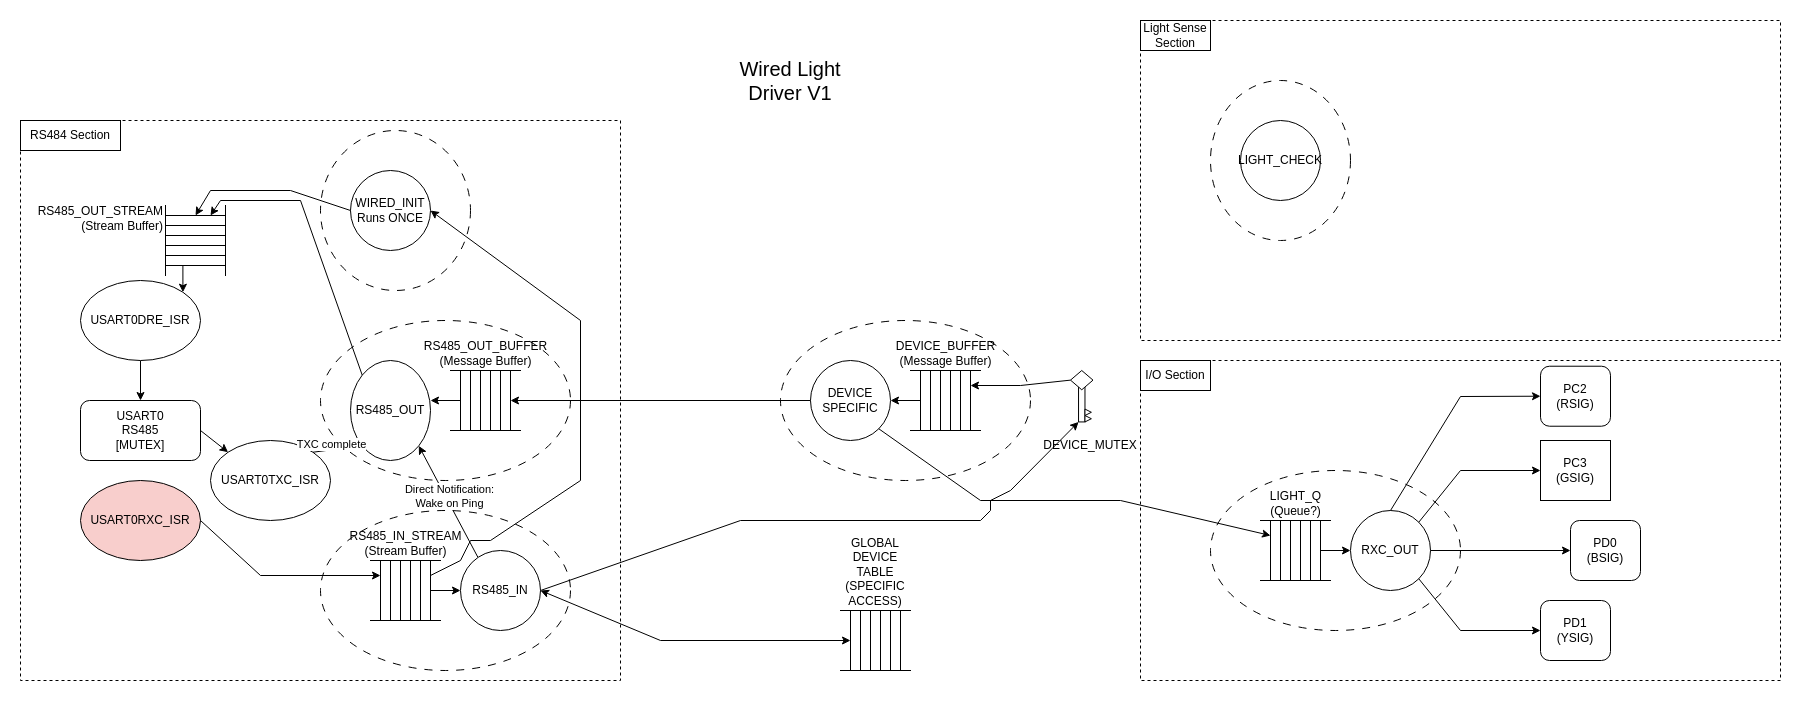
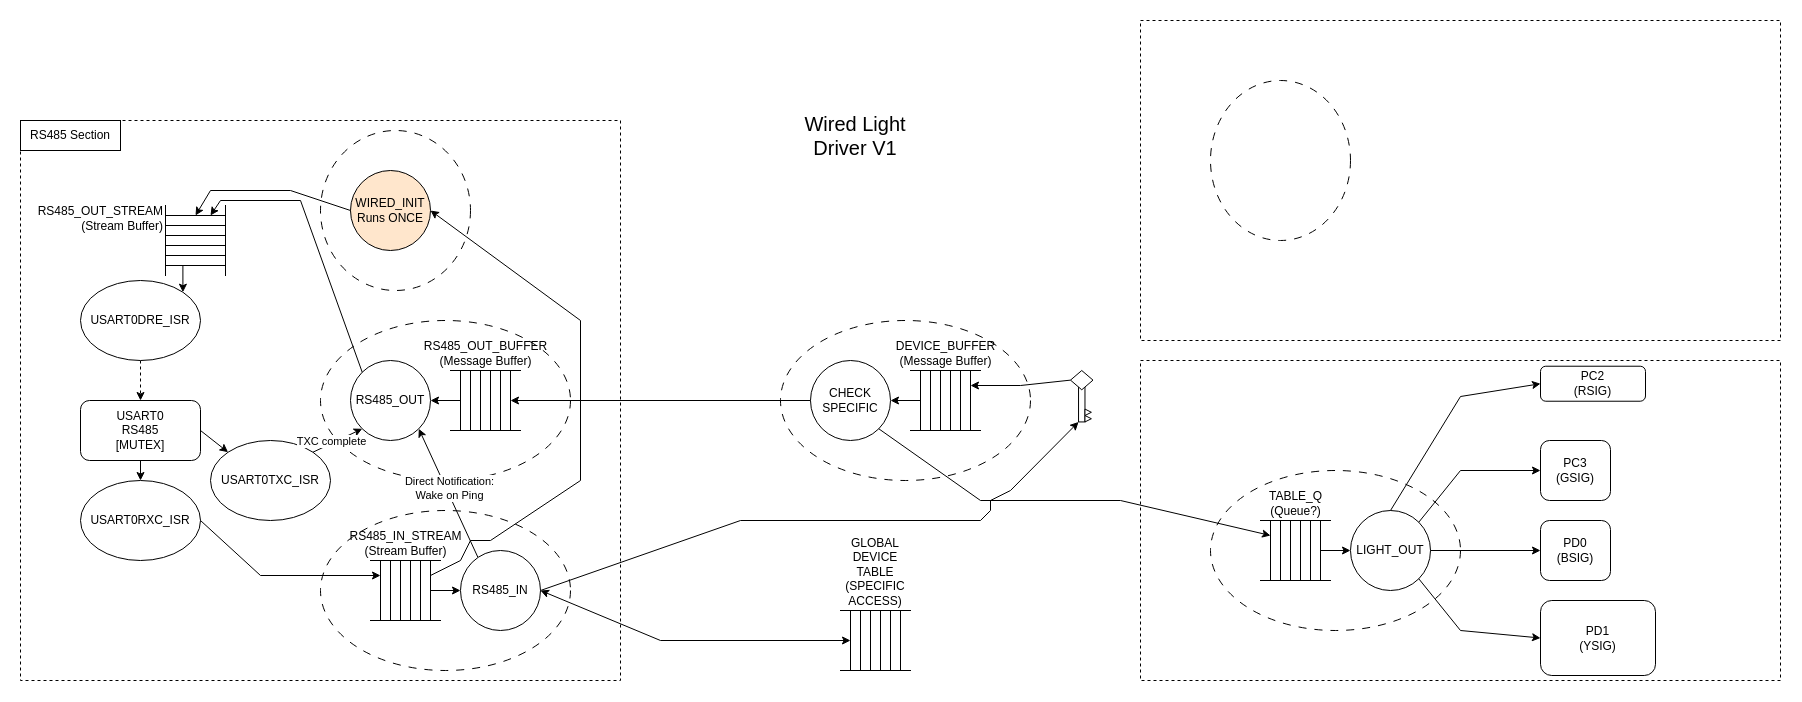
(1176, 36) -> none
(791, 81) -> (856, 136)
(71, 136) -> (71, 136)
(1281, 161) -> none
(391, 211) -> (391, 211)
(1176, 376) -> none
(141, 377) -> (141, 377)
(1576, 396) -> (1593, 384)
(851, 401) -> (851, 401)
(391, 411) -> (391, 401)
(1091, 446) -> none
none -> (141, 467)
(1576, 471) -> (1576, 471)
(1296, 503) -> (1296, 503)
(141, 521) -> (141, 521)
(1391, 551) -> (1391, 551)
(1606, 551) -> (1576, 551)
(1576, 631) -> (1598, 638)
